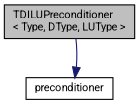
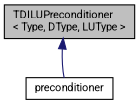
(77, 53) -> (62, 64)
